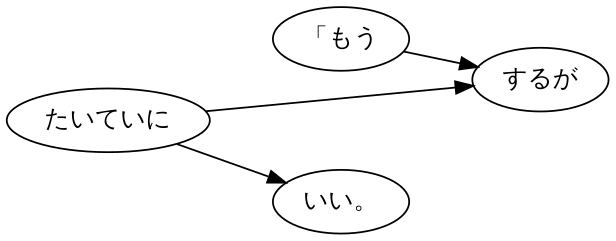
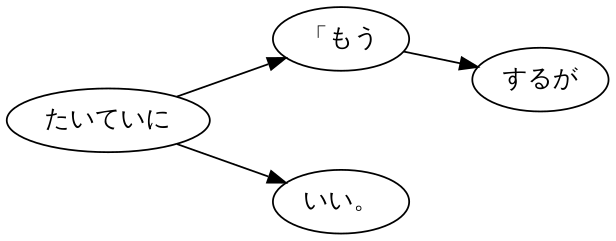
(331, 99) -> (223, 80)
